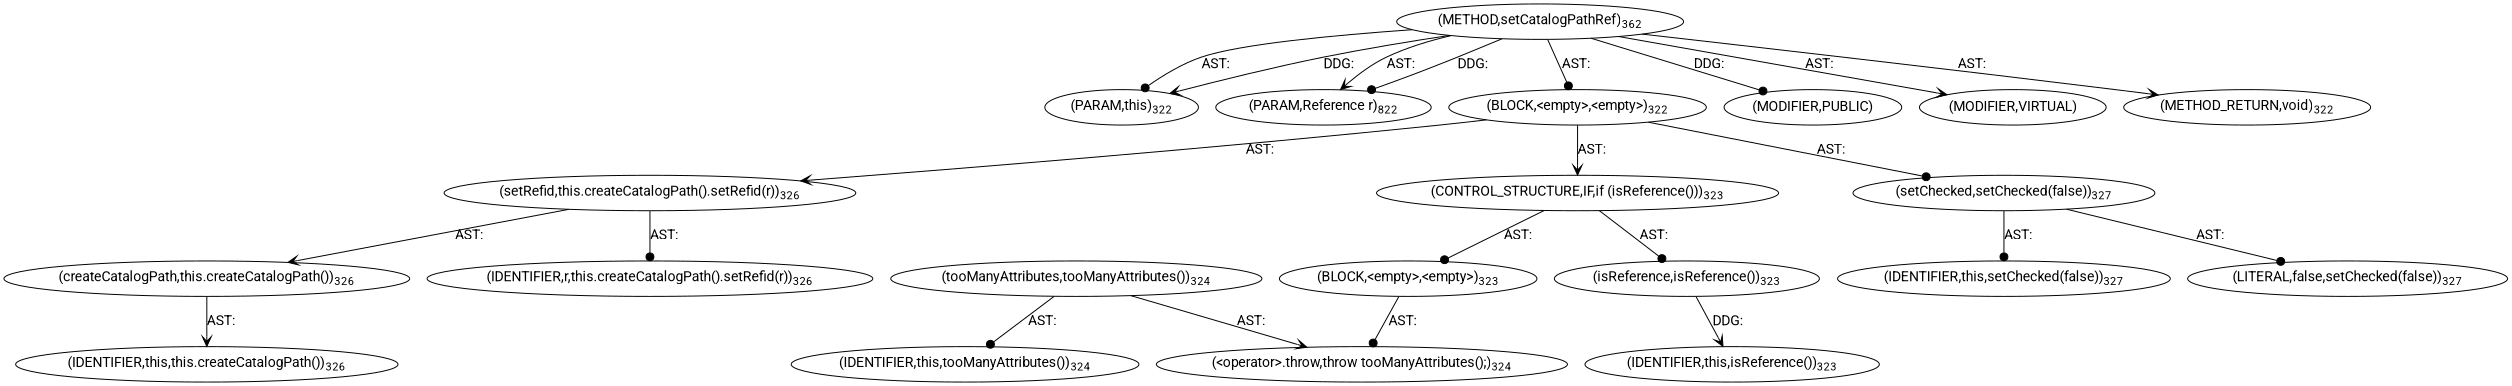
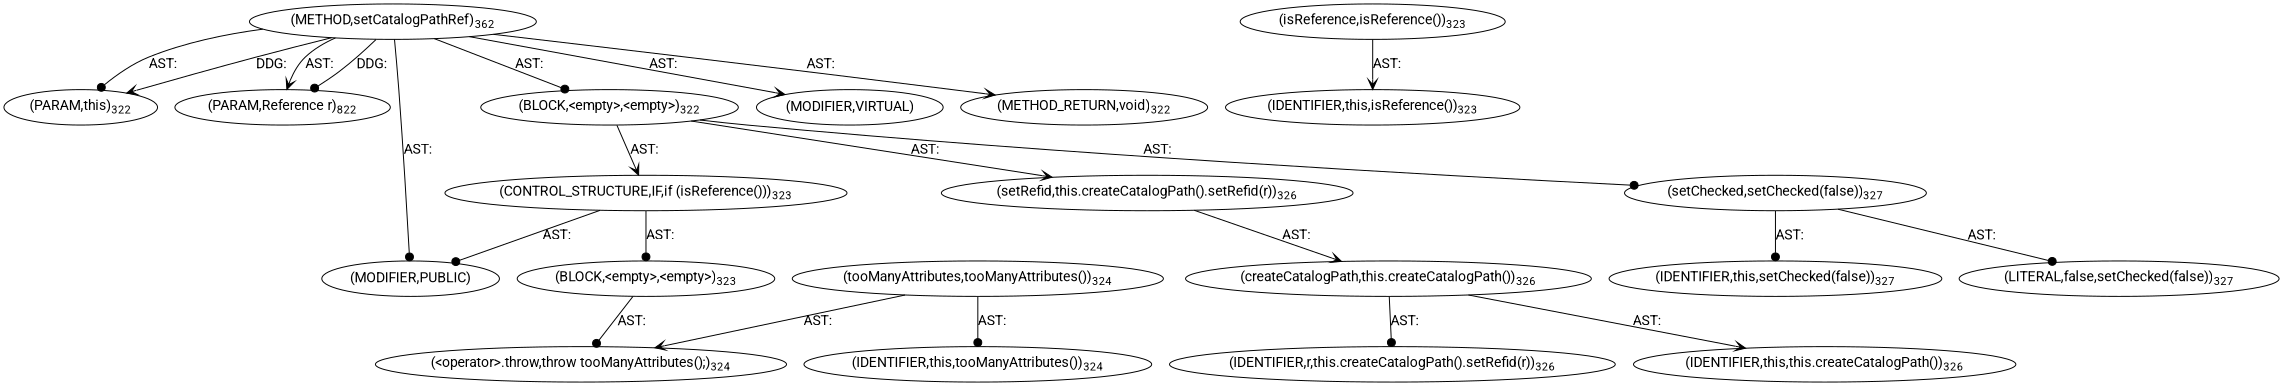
(1711, 64) -> (420, 150)
(650, 232) -> (1390, 318)
(1629, 233) -> (530, 235)
(1730, 322) -> (1389, 64)
